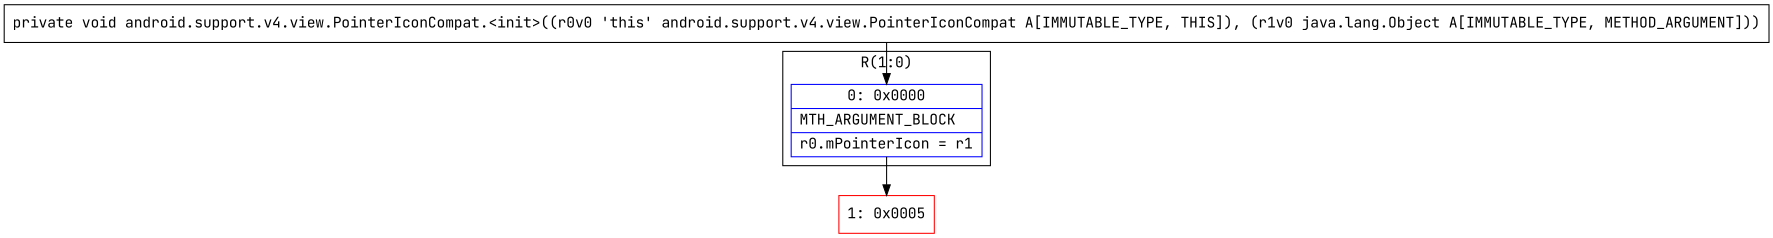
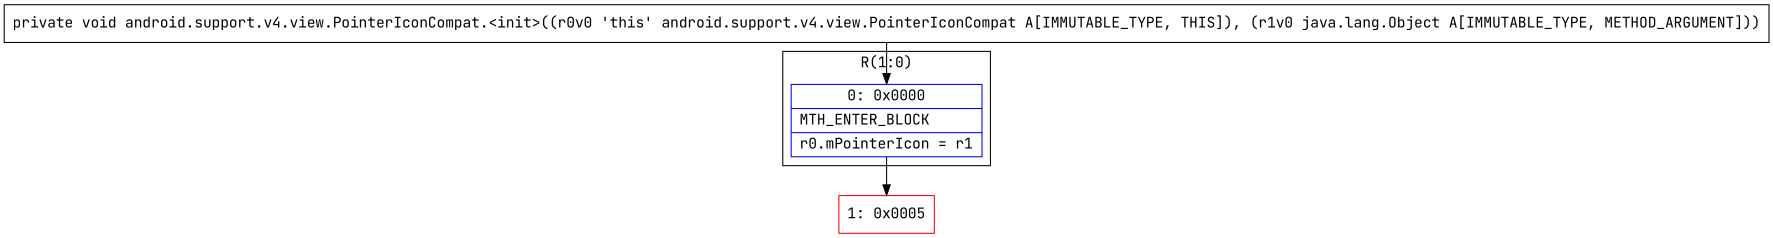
(878, 120) -> (865, 120)
